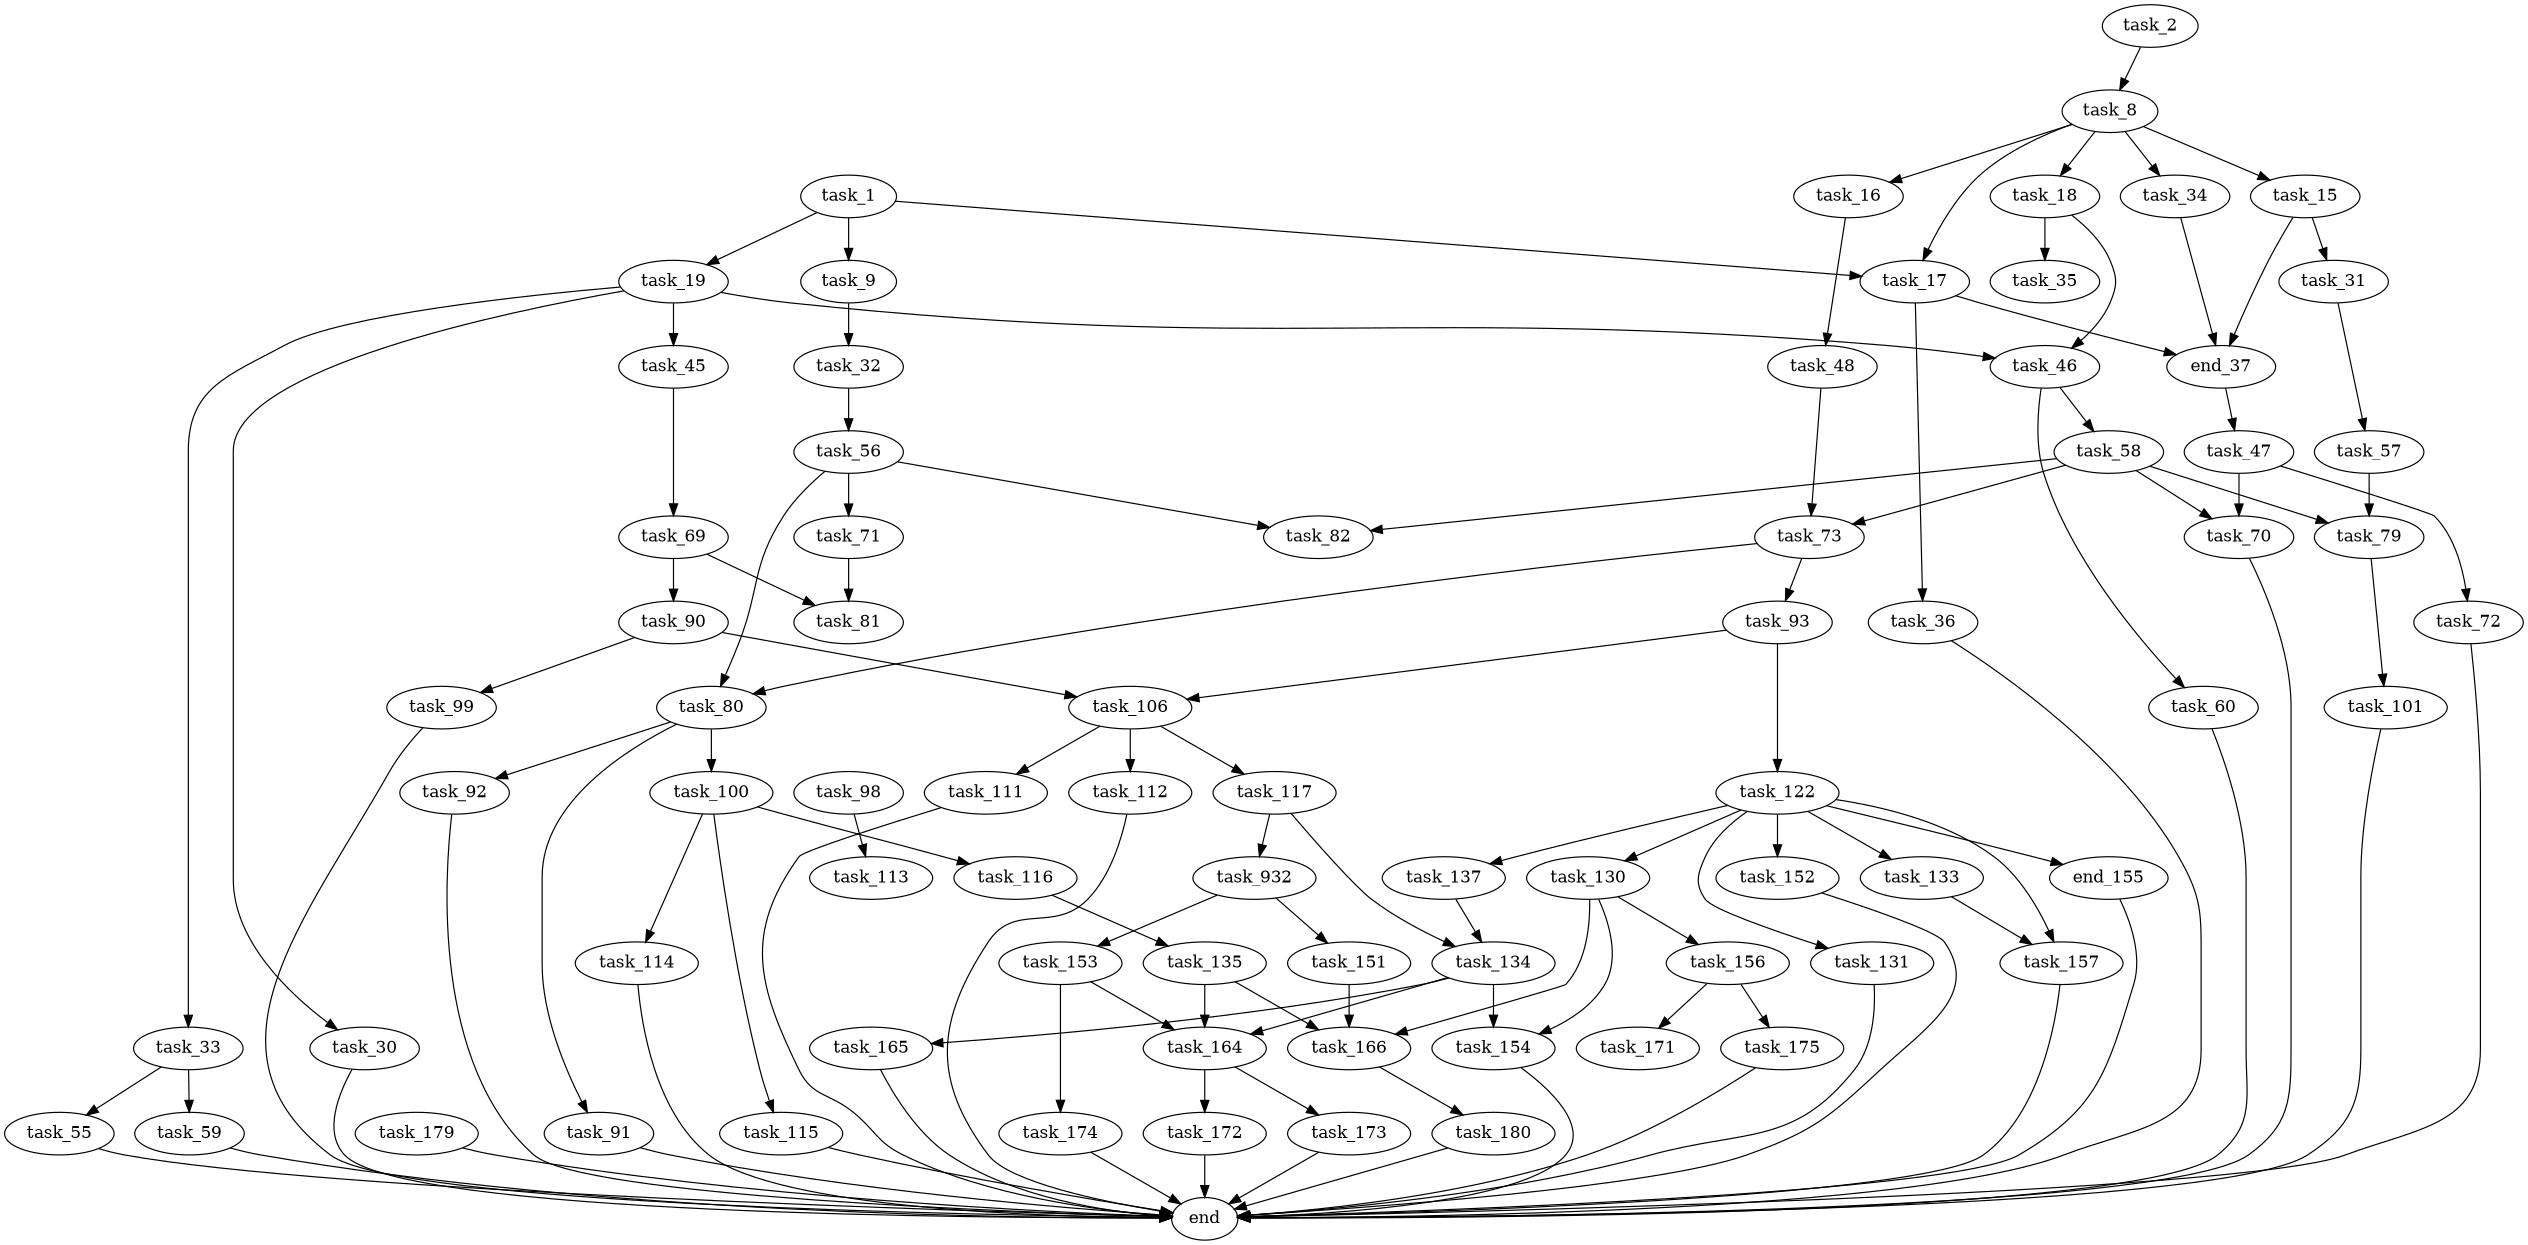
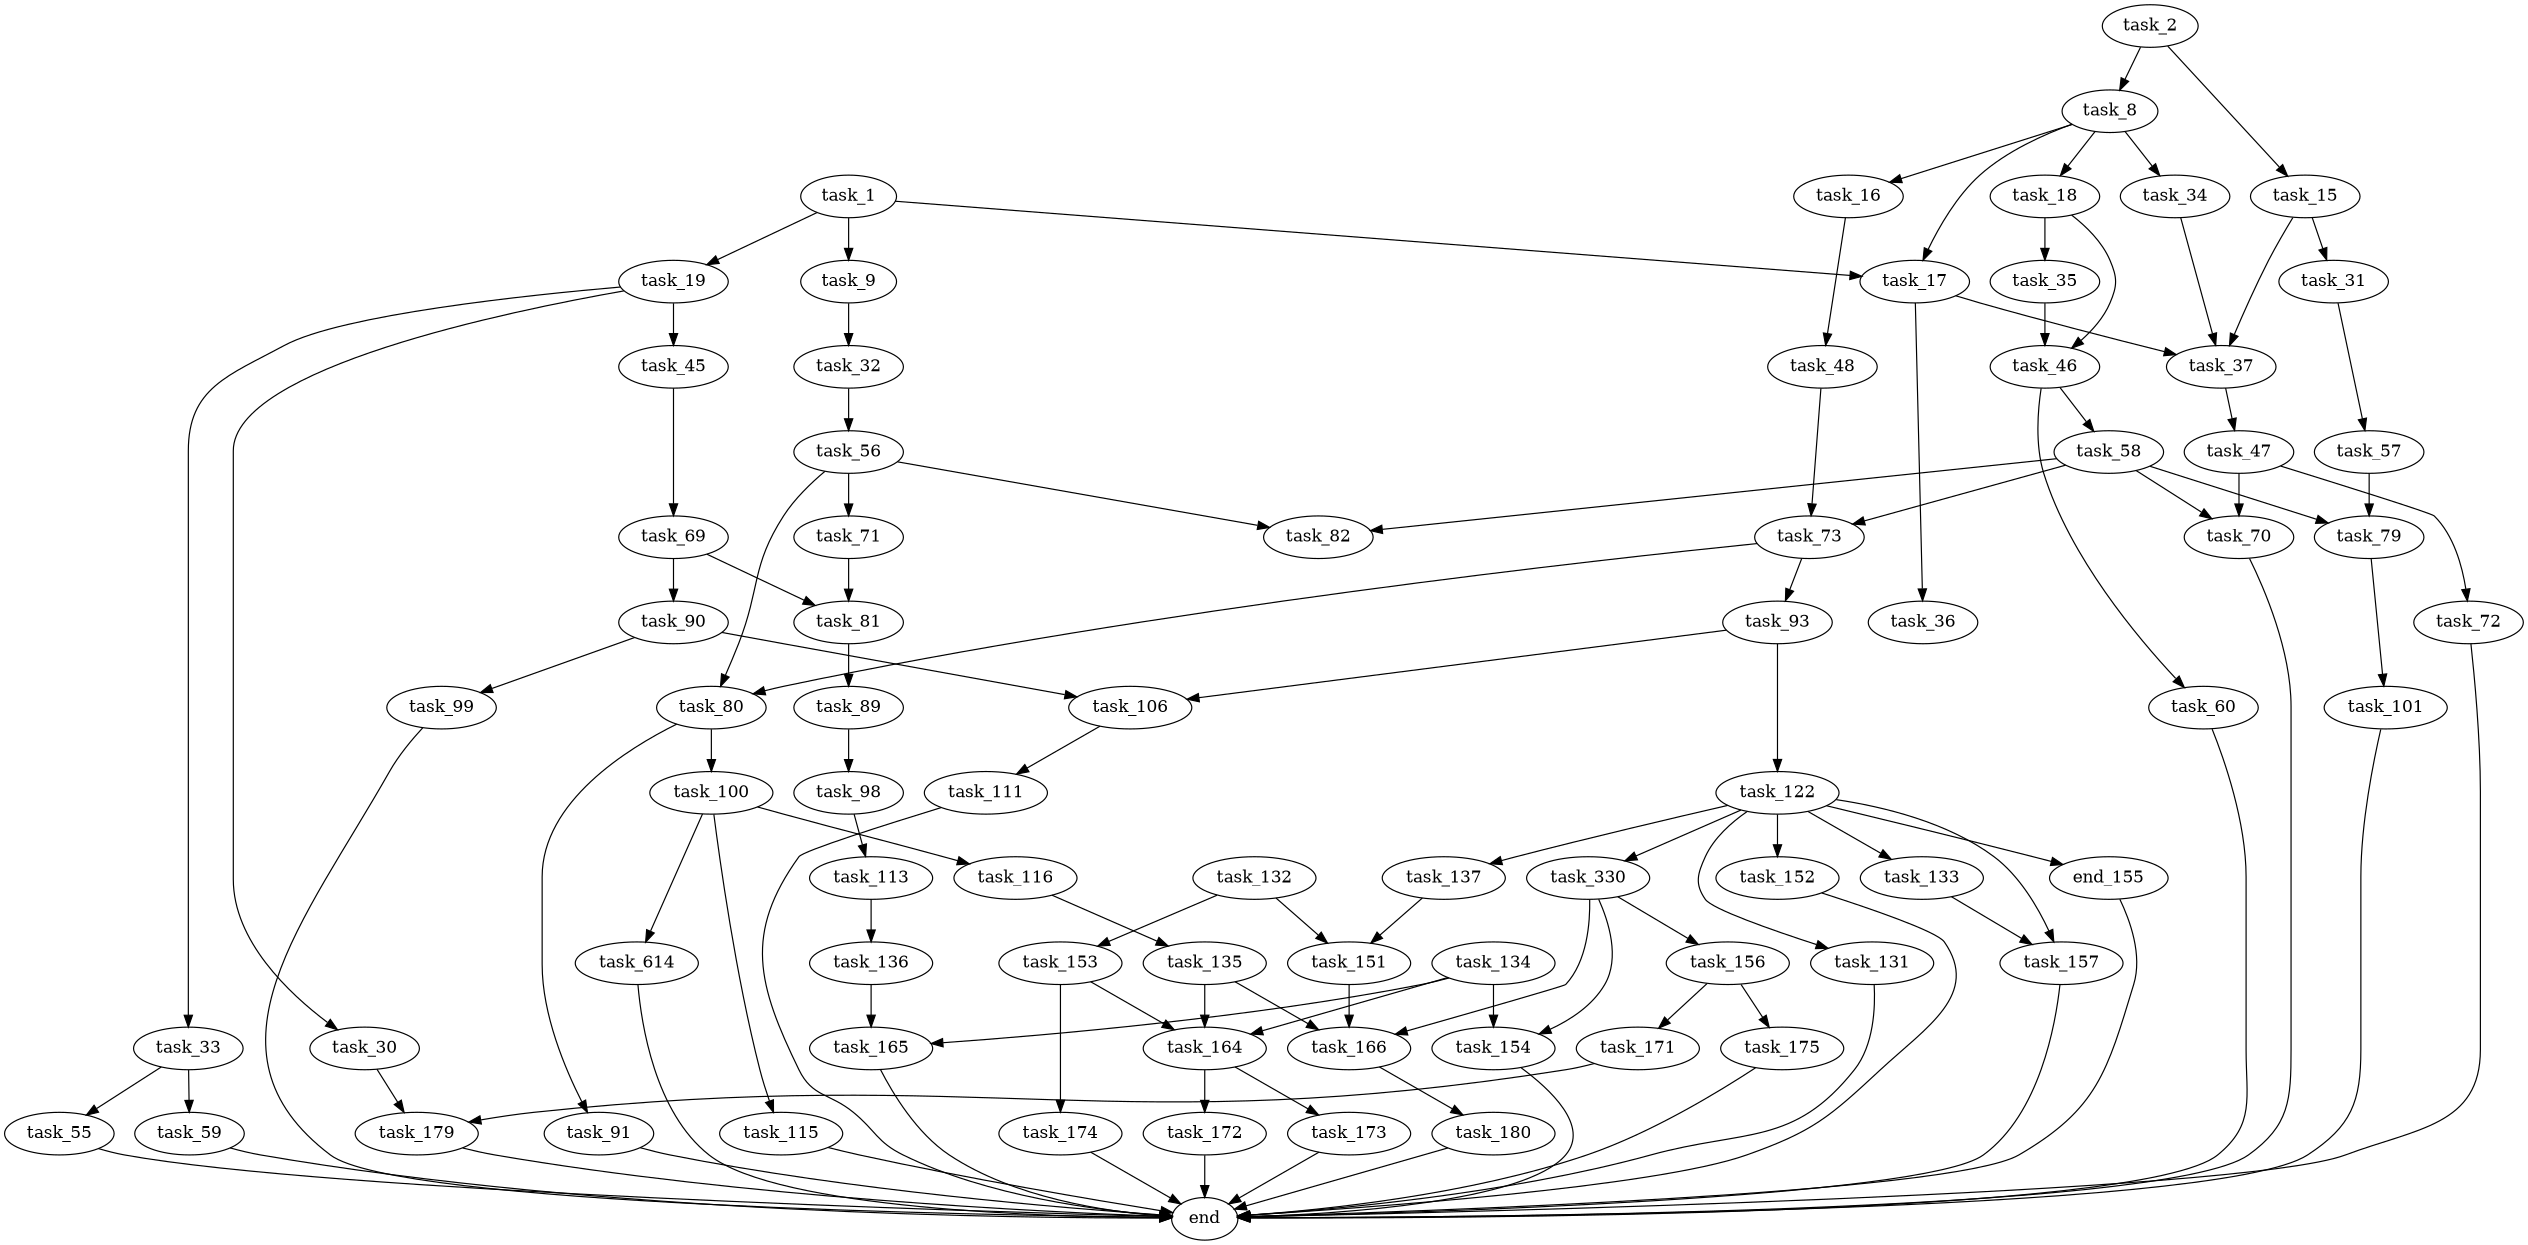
(2201, 151) -> (2224, 107)
(1352, 328) -> (2045, 313)
(2221, 367) -> (2221, 367)
none -> (849, 708)
(455, 793) -> none
(1130, 793) -> none
(1275, 793) -> none
(1254, 878) -> (1254, 878)
(1588, 878) -> (1588, 878)
(1466, 916) -> (1401, 917)
(637, 963) -> (637, 963)
none -> (871, 963)
none -> (1038, 1099)
(2008, 1170) -> none
(703, 1209) -> (387, 1086)
